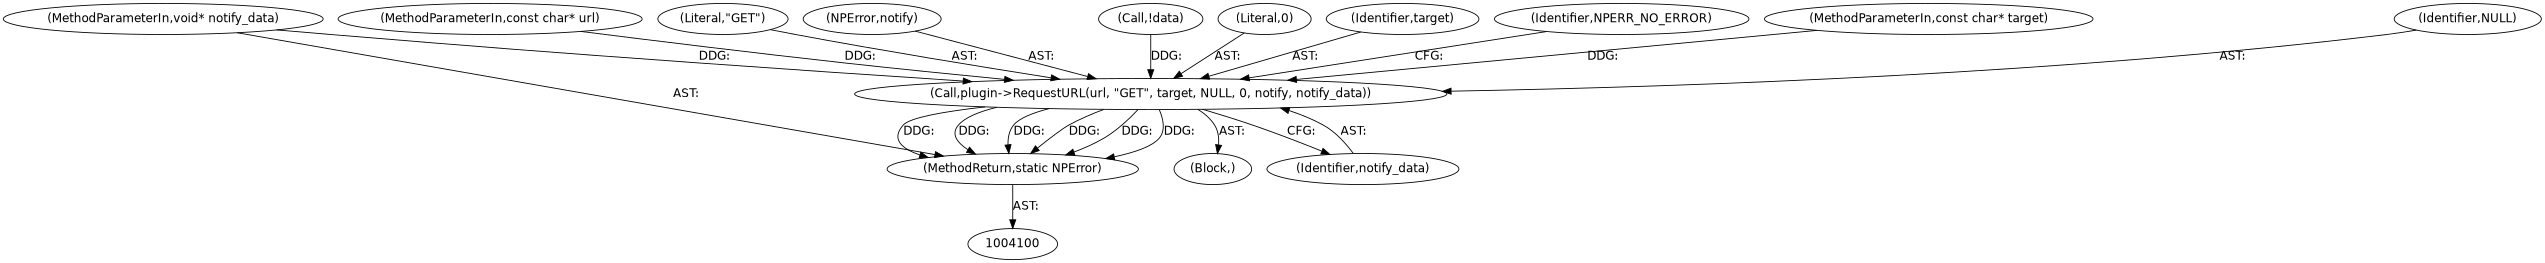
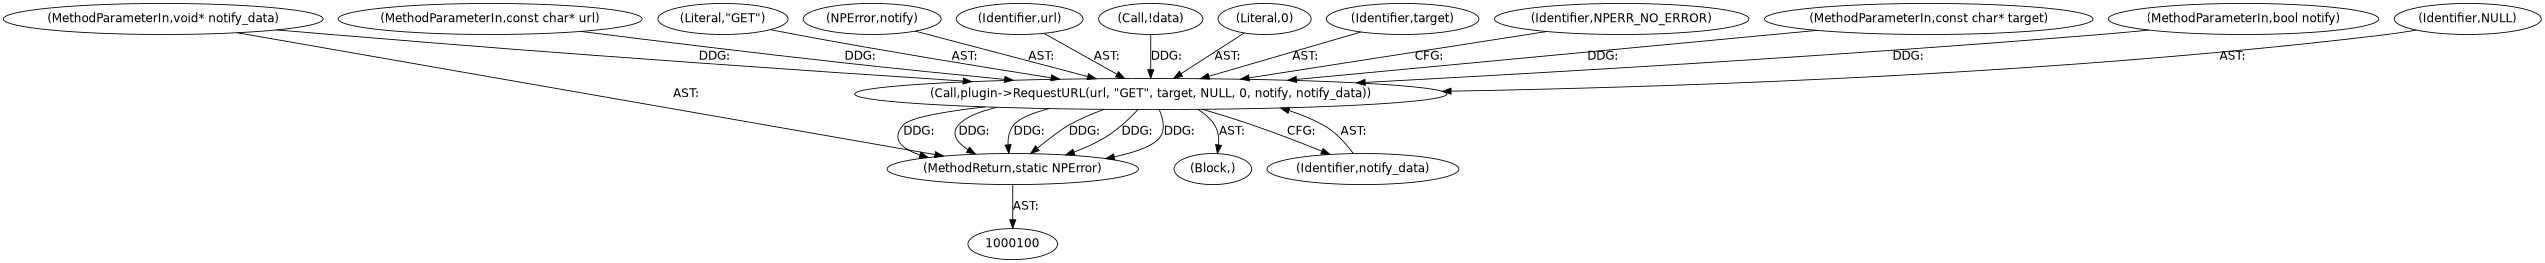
none -> (1020, 19)
none -> (2244, 19)
(1013, 244) -> (1013, 244)
